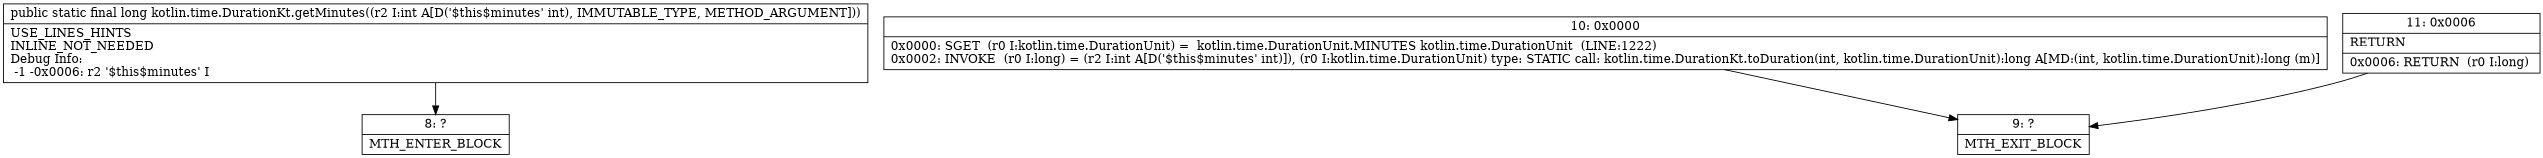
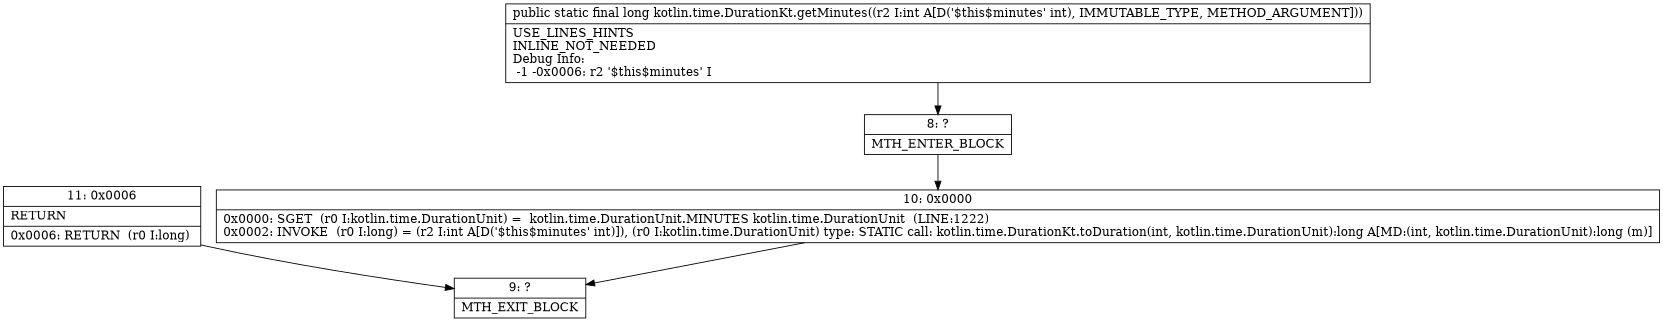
none -> (938, 168)
